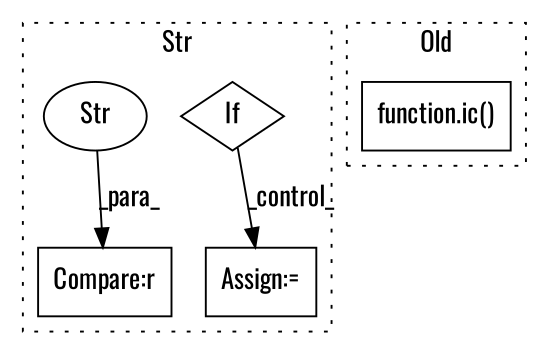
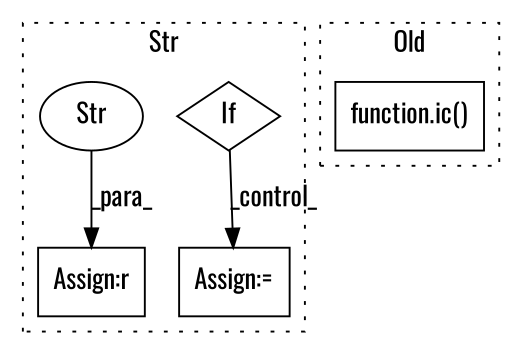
(105, 282) -> (91, 282)
